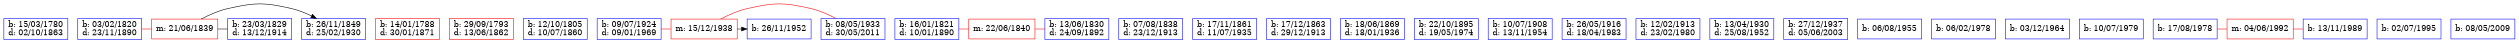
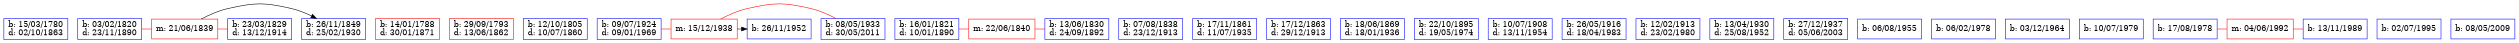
(223, 29) -> (223, 29)
